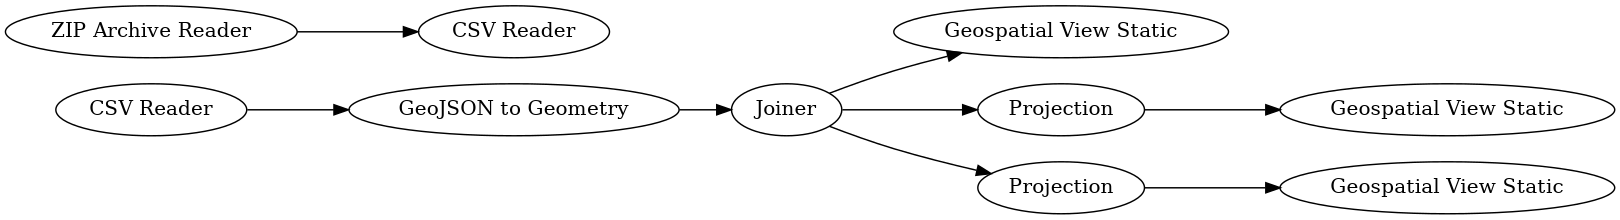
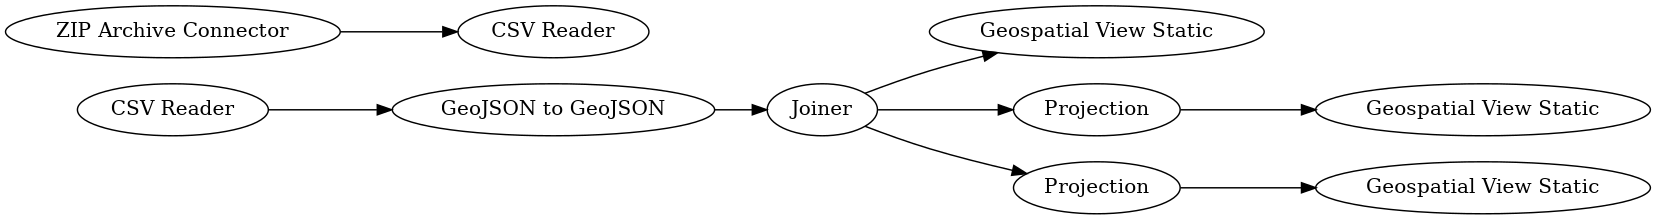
(151, 32) -> (173, 32)
(514, 110) -> (553, 110)
